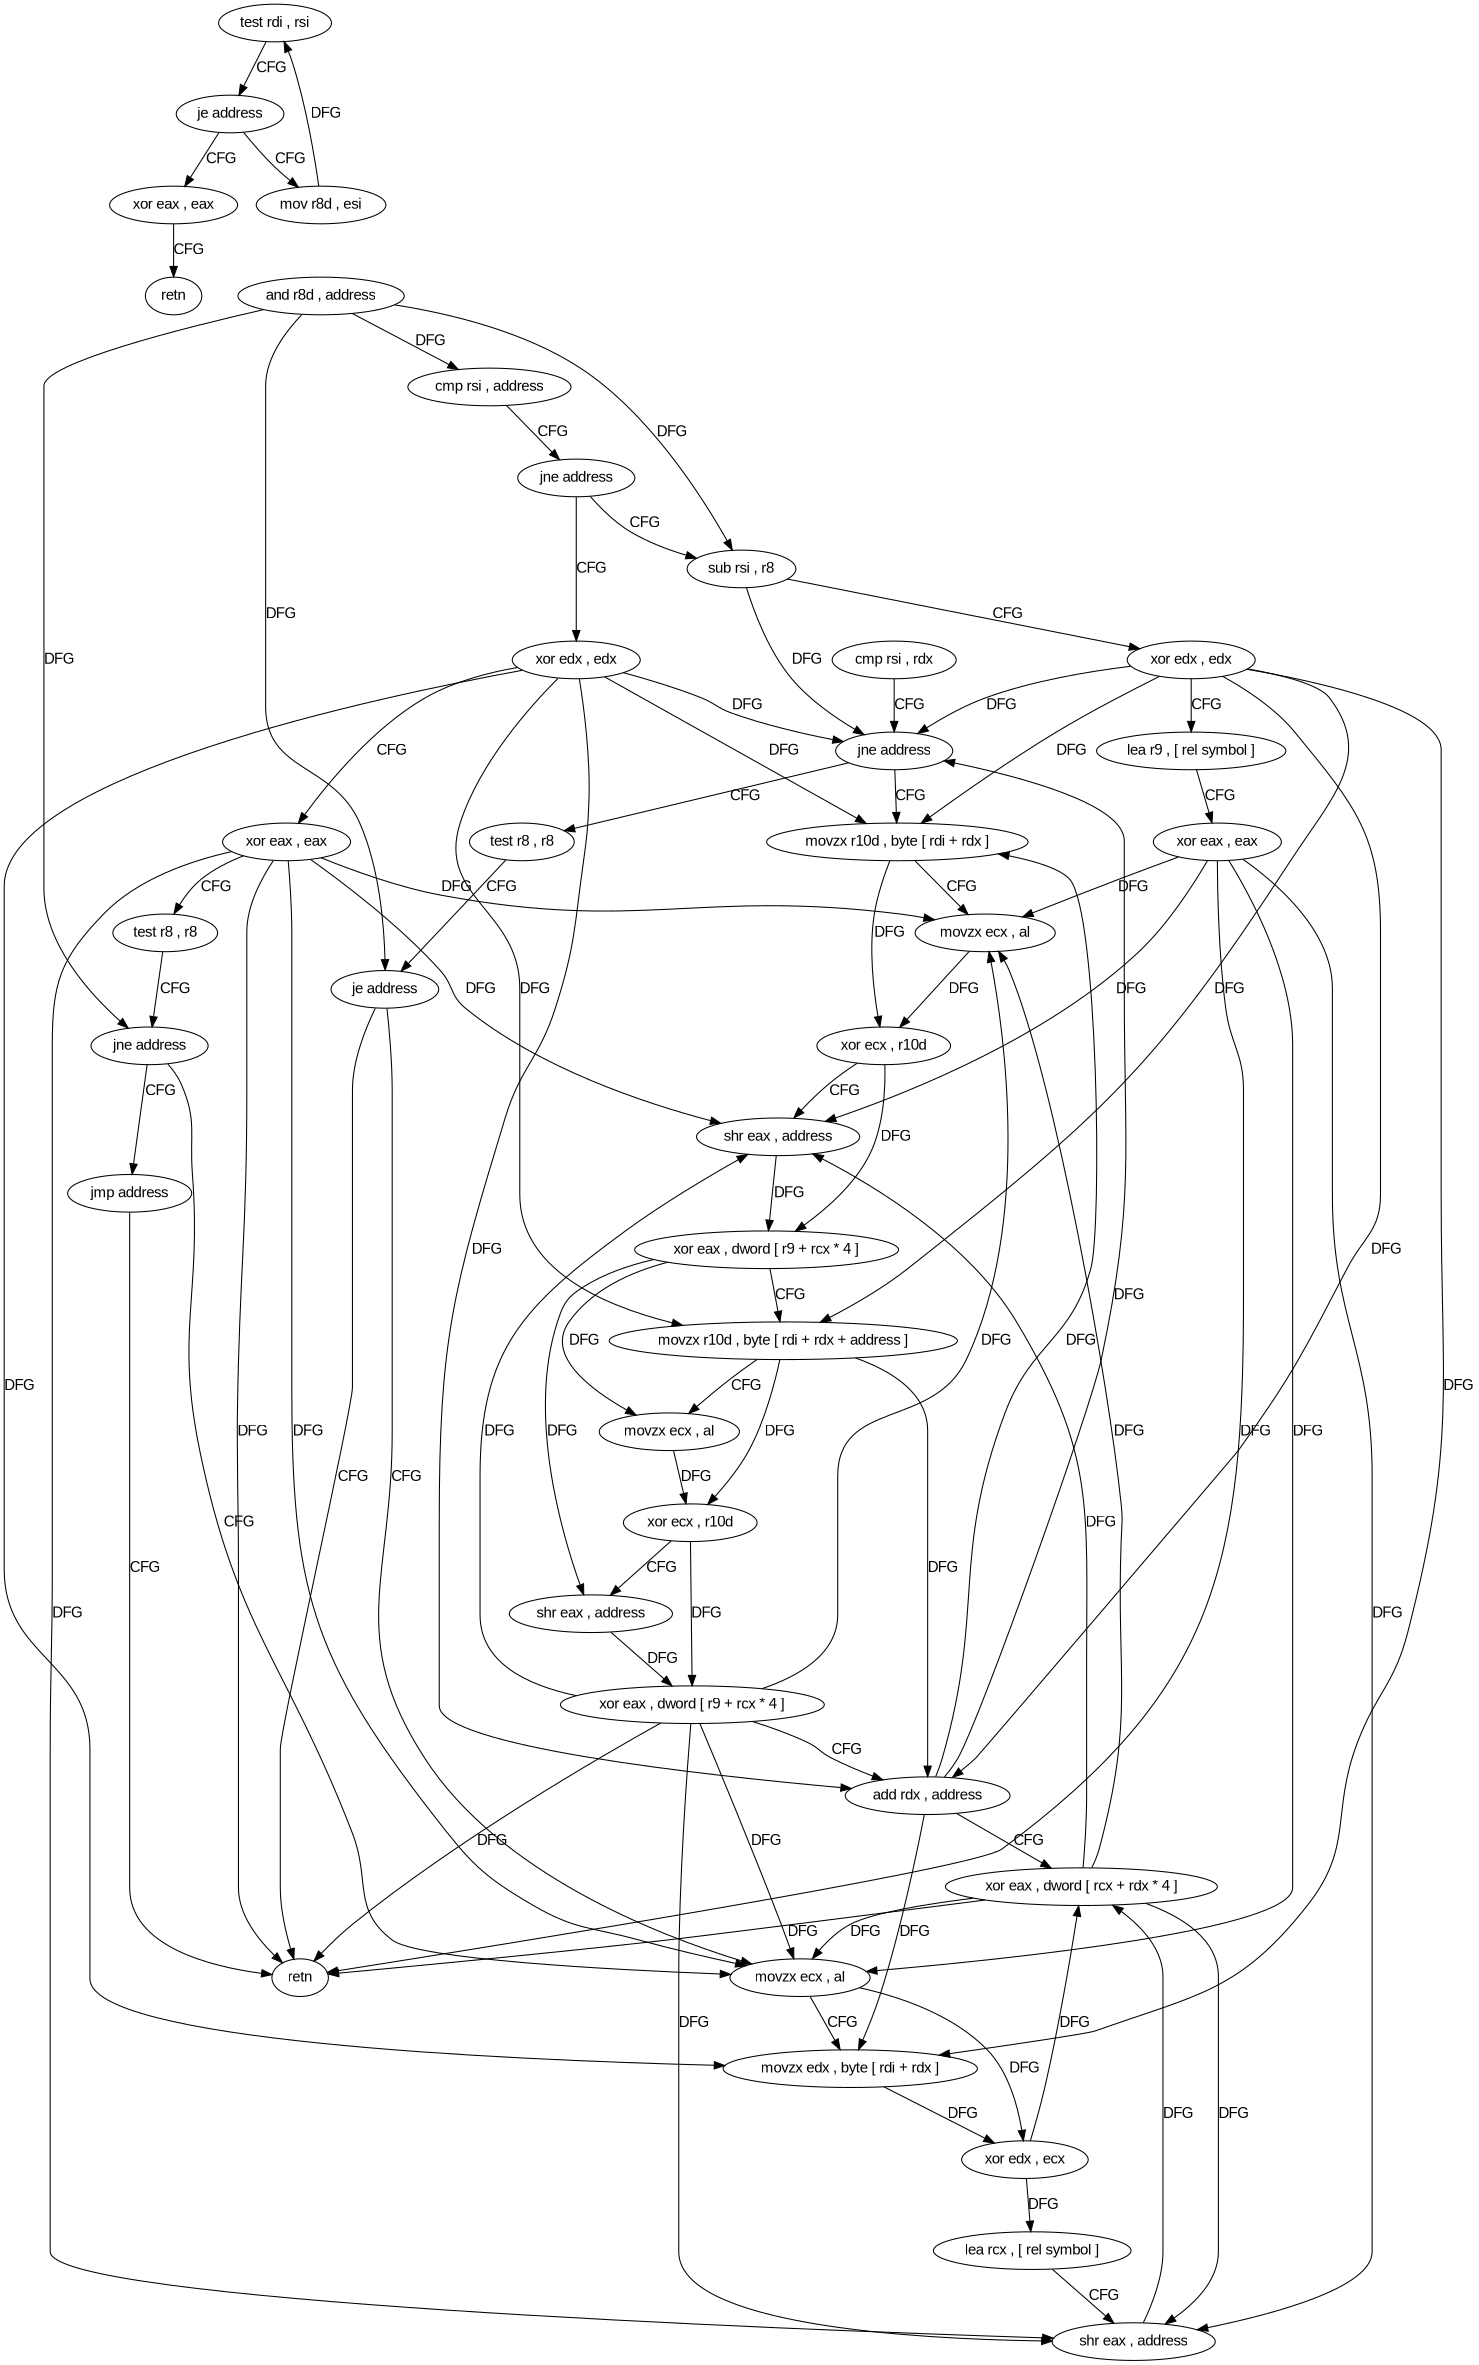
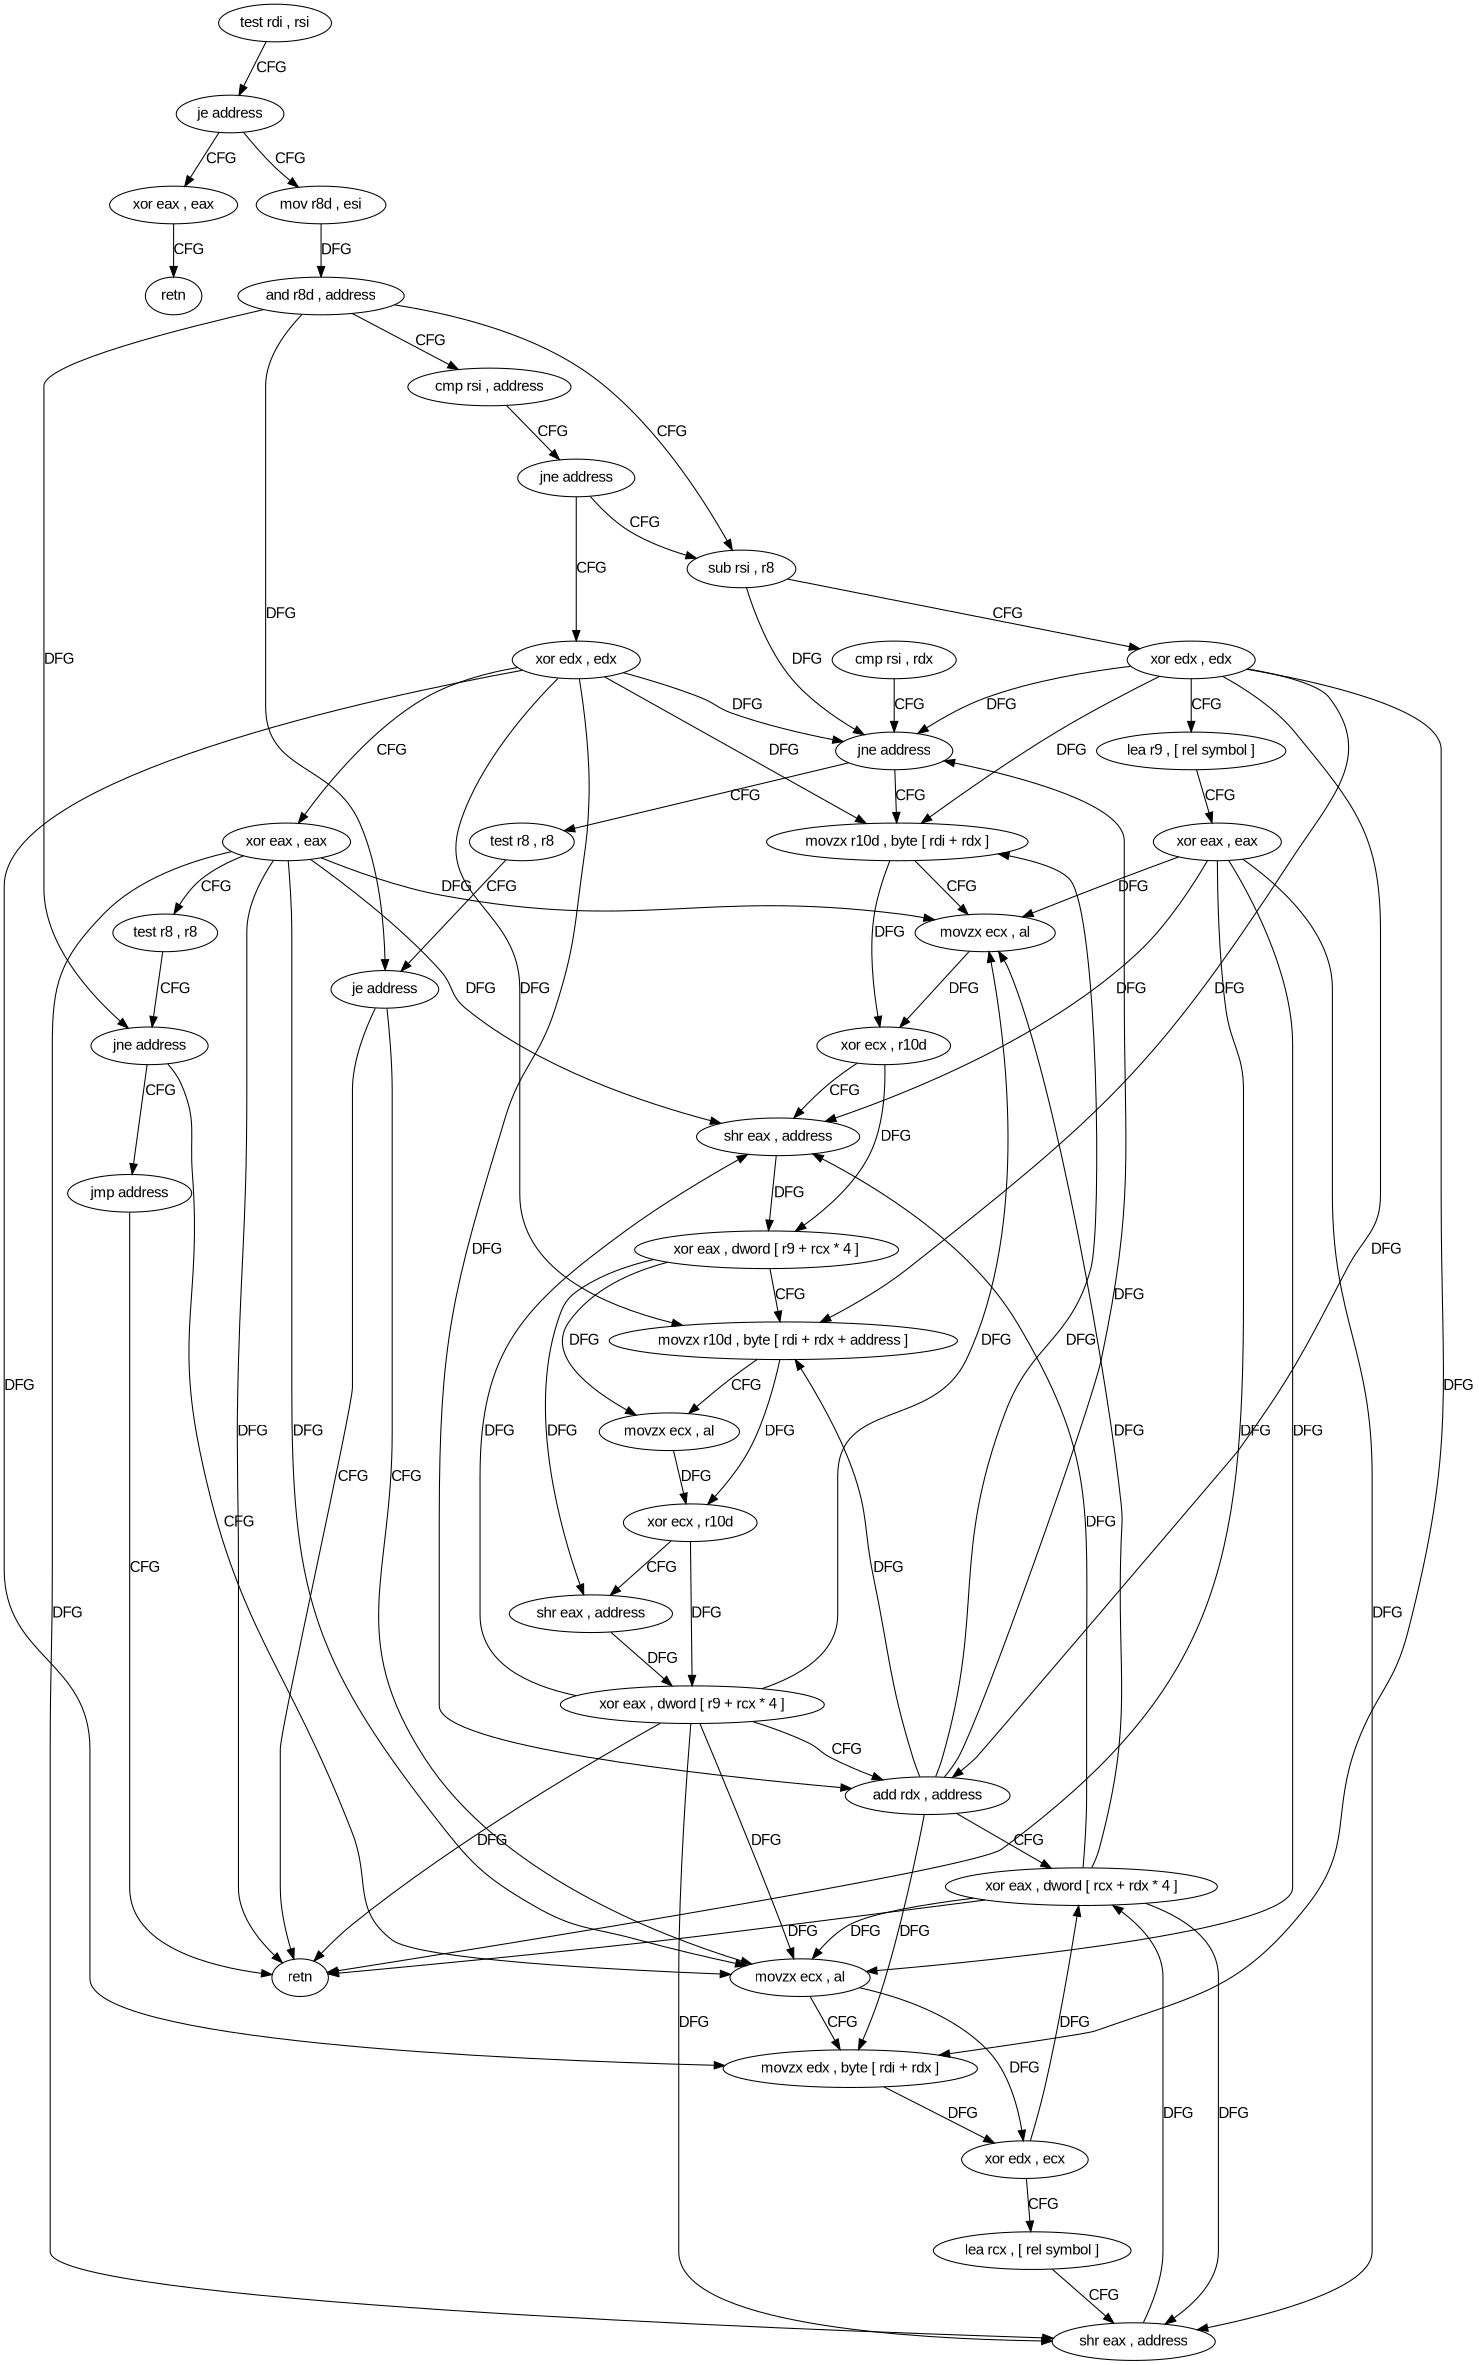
(307, 118) -> (321, 245)
(431, 341) -> (431, 341)
(672, 432) -> (672, 432)
(928, 1544) -> (872, 1568)
(1044, 2205) -> (1044, 2205)
